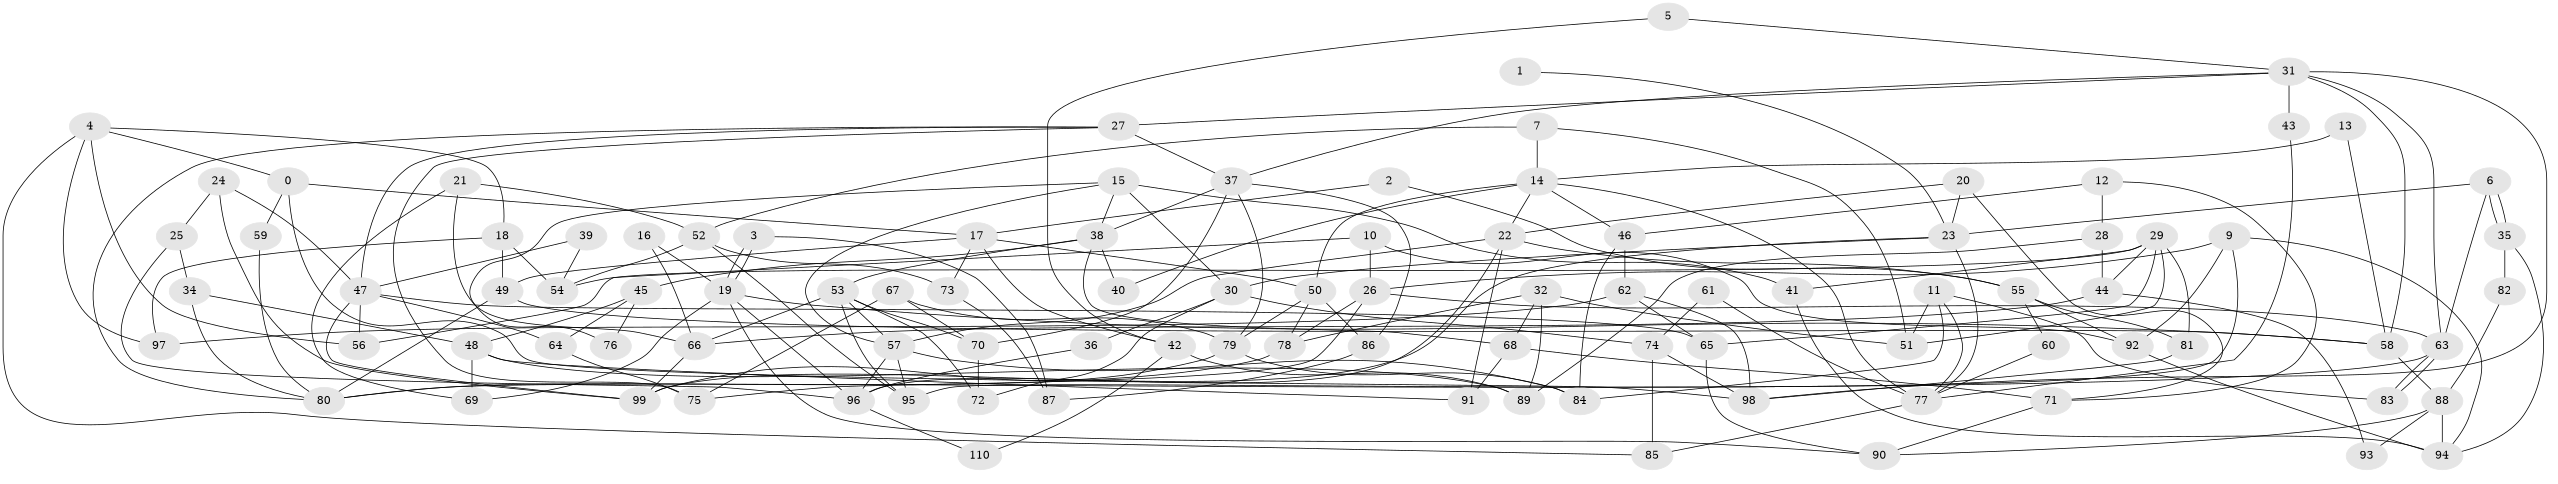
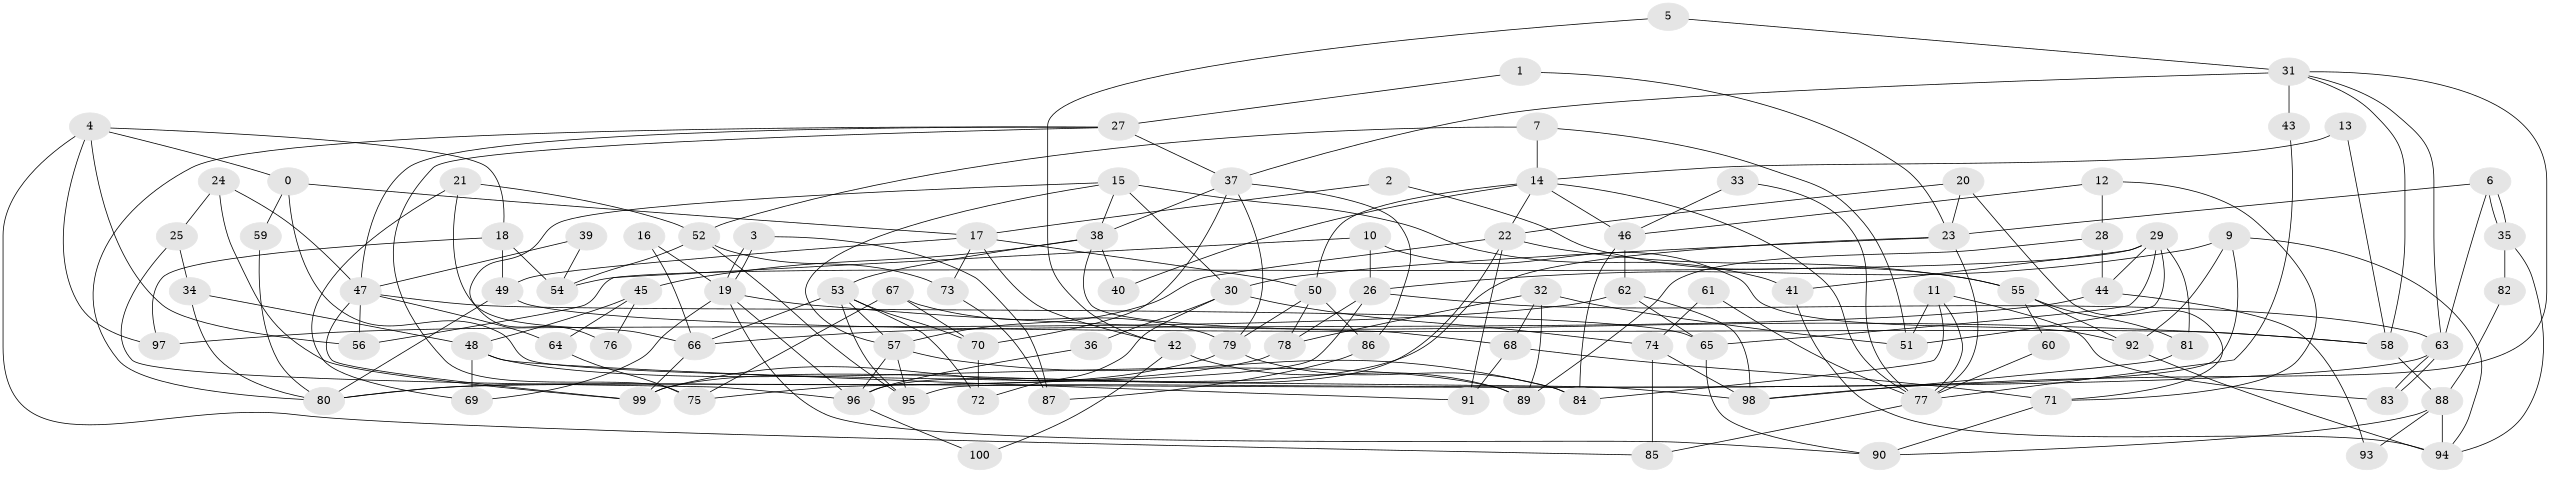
(1534, 105) -> (1319, 99)
none -> (1738, 181)
(980, 456) -> (980, 456)
